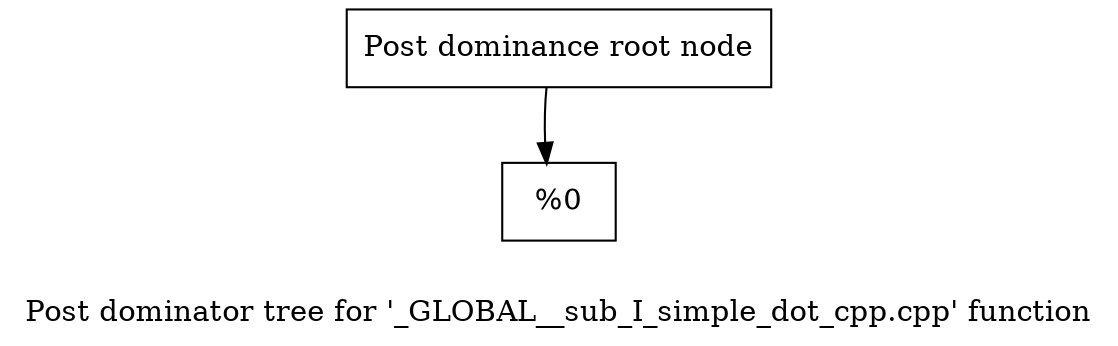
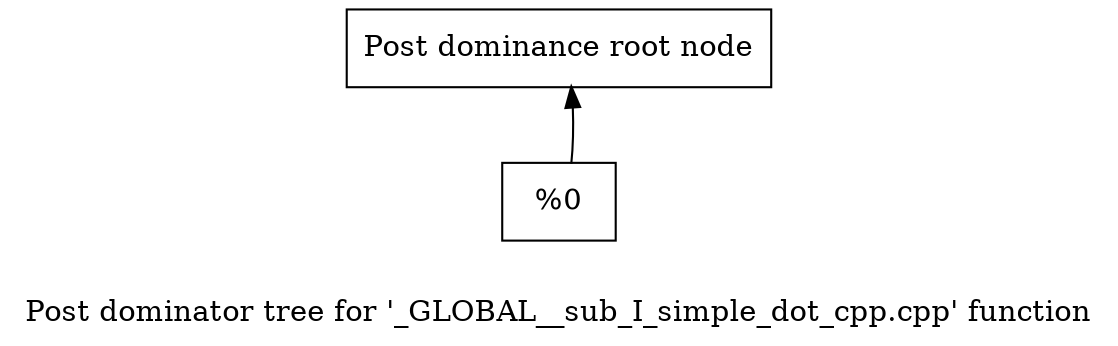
(545, 115) -> (573, 136)
